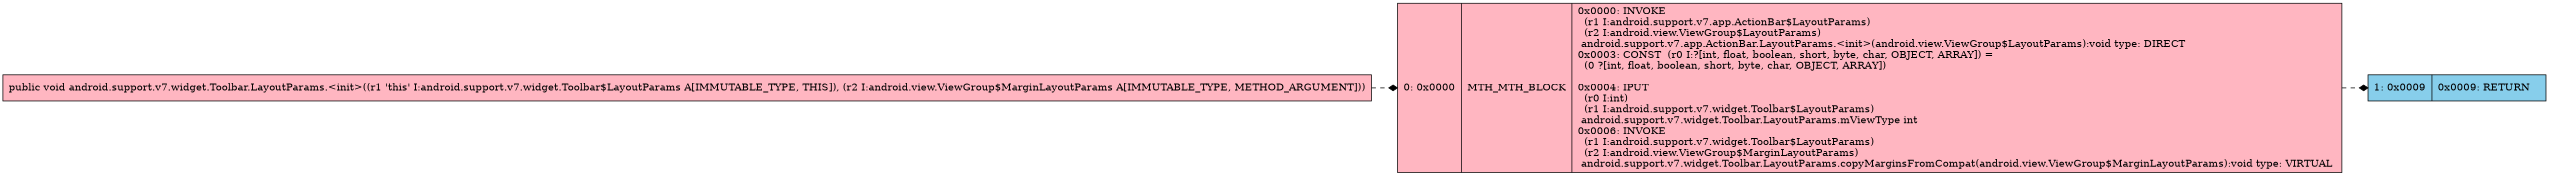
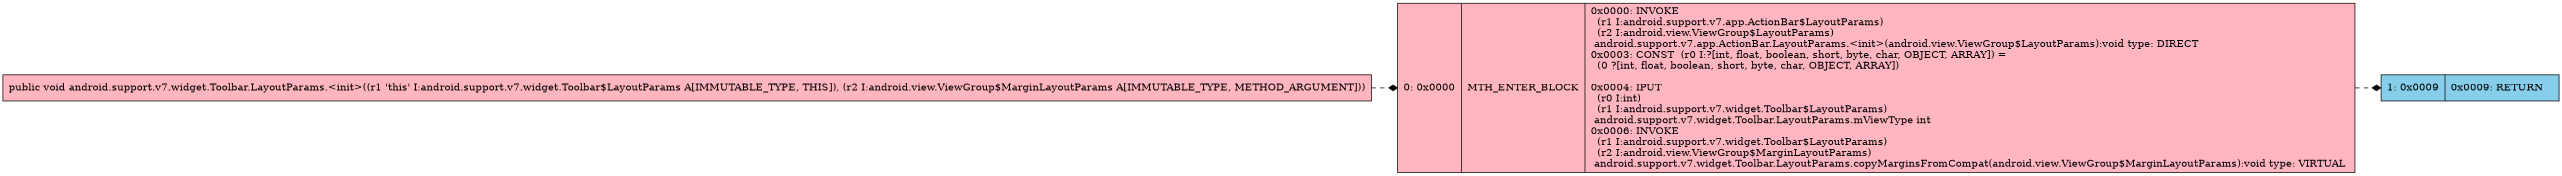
(1517, 88) -> (1523, 88)
